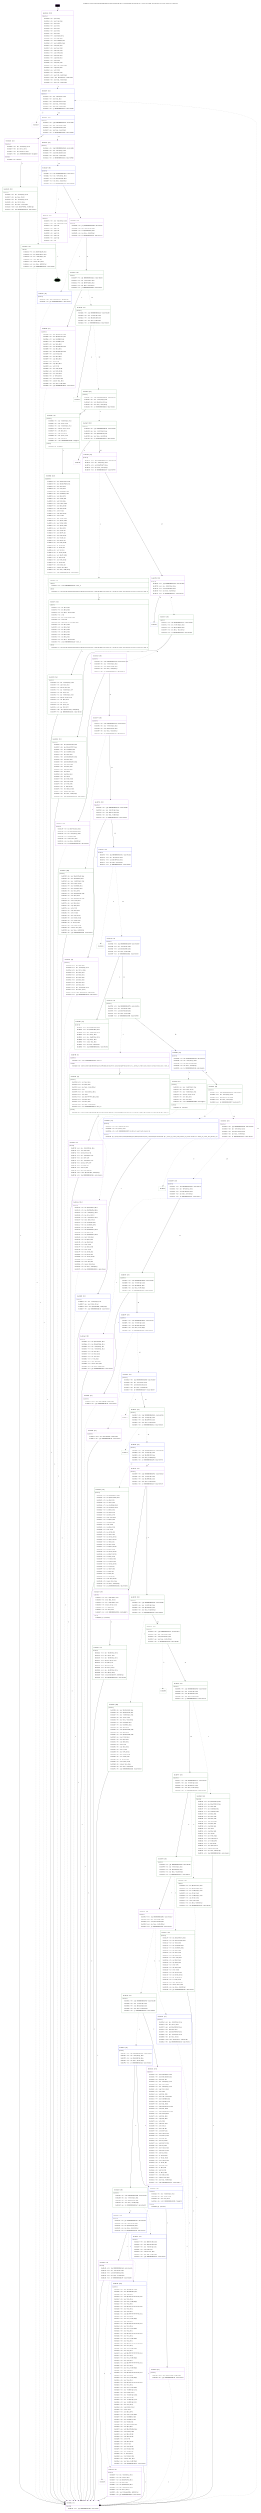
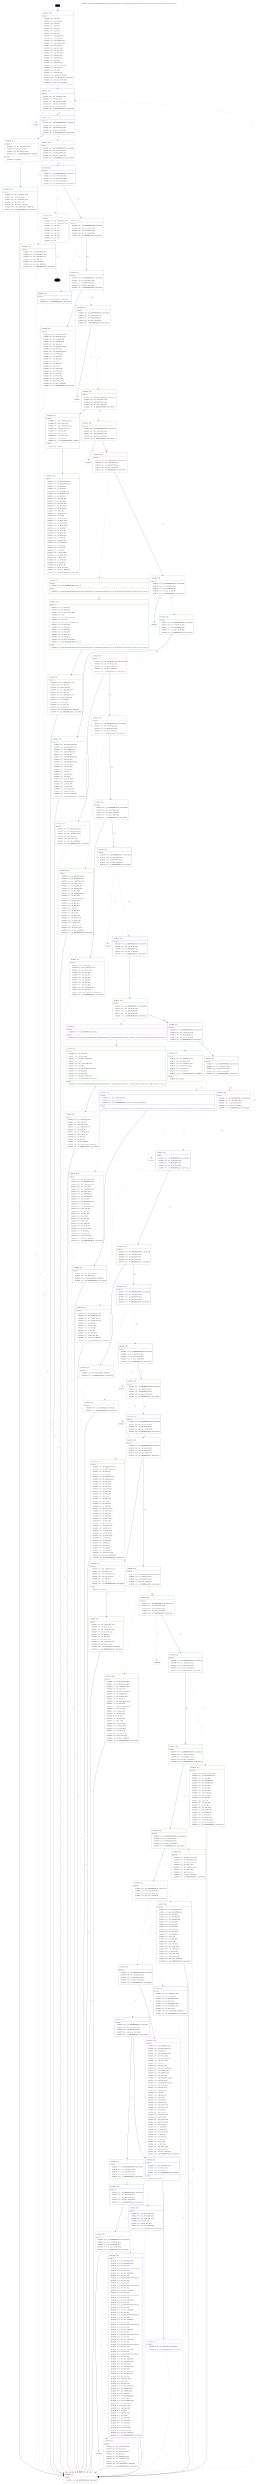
(92, 1034) -> none
